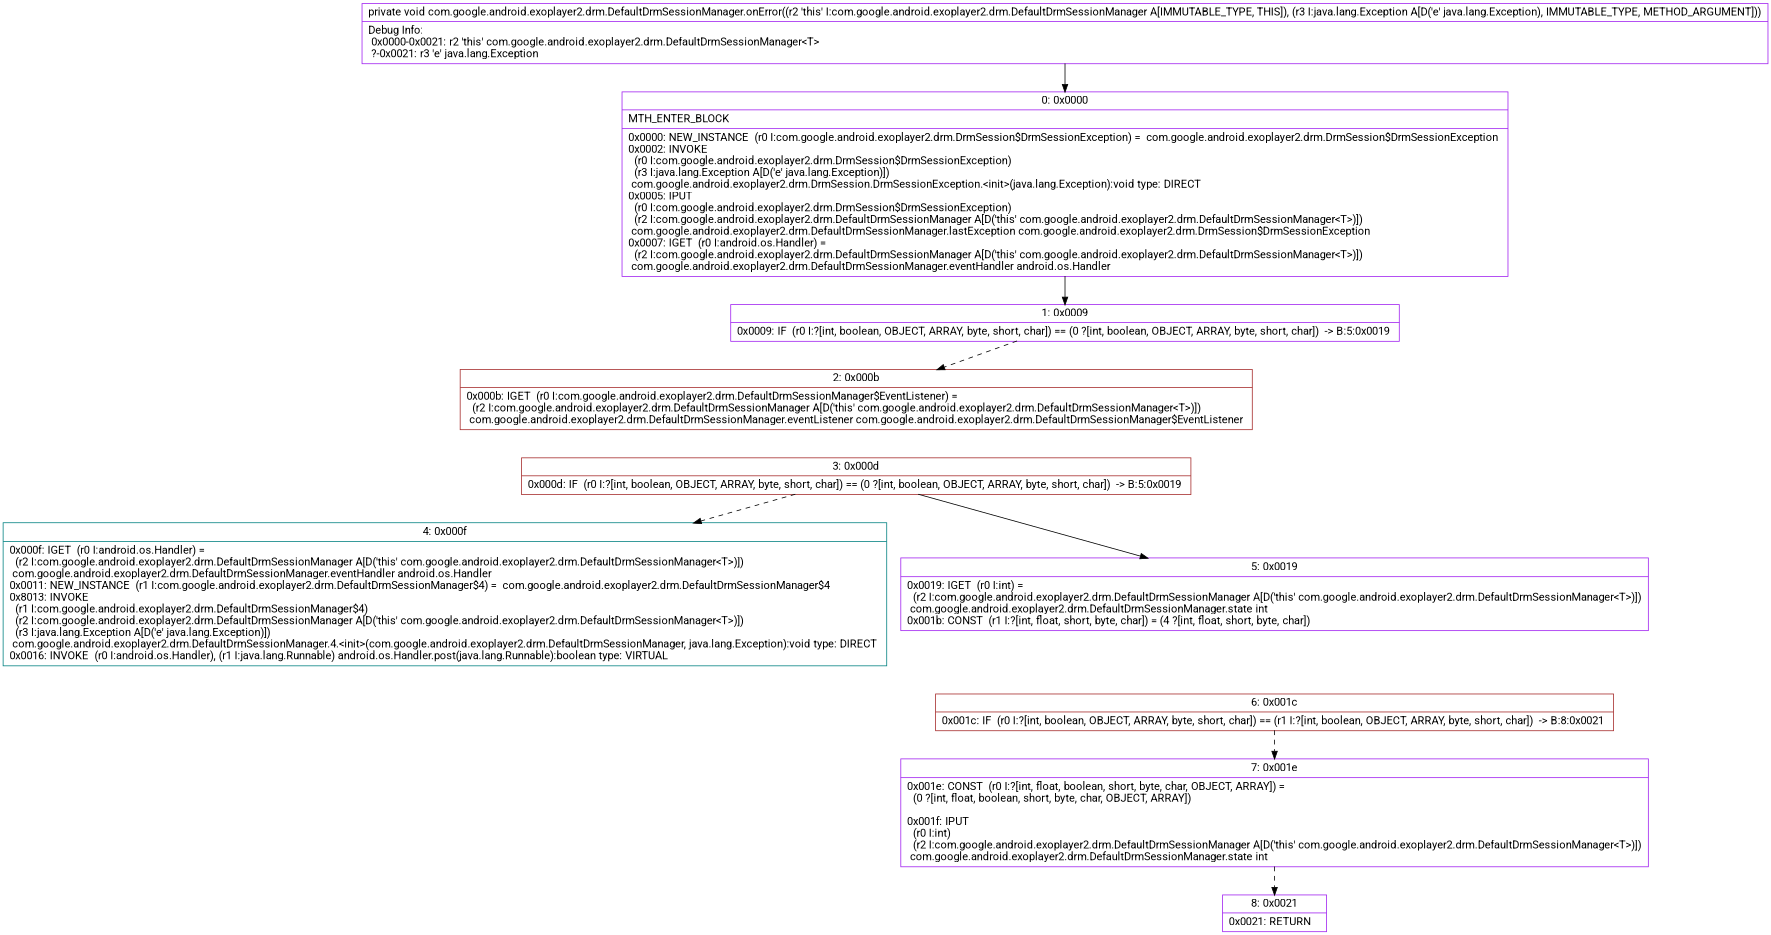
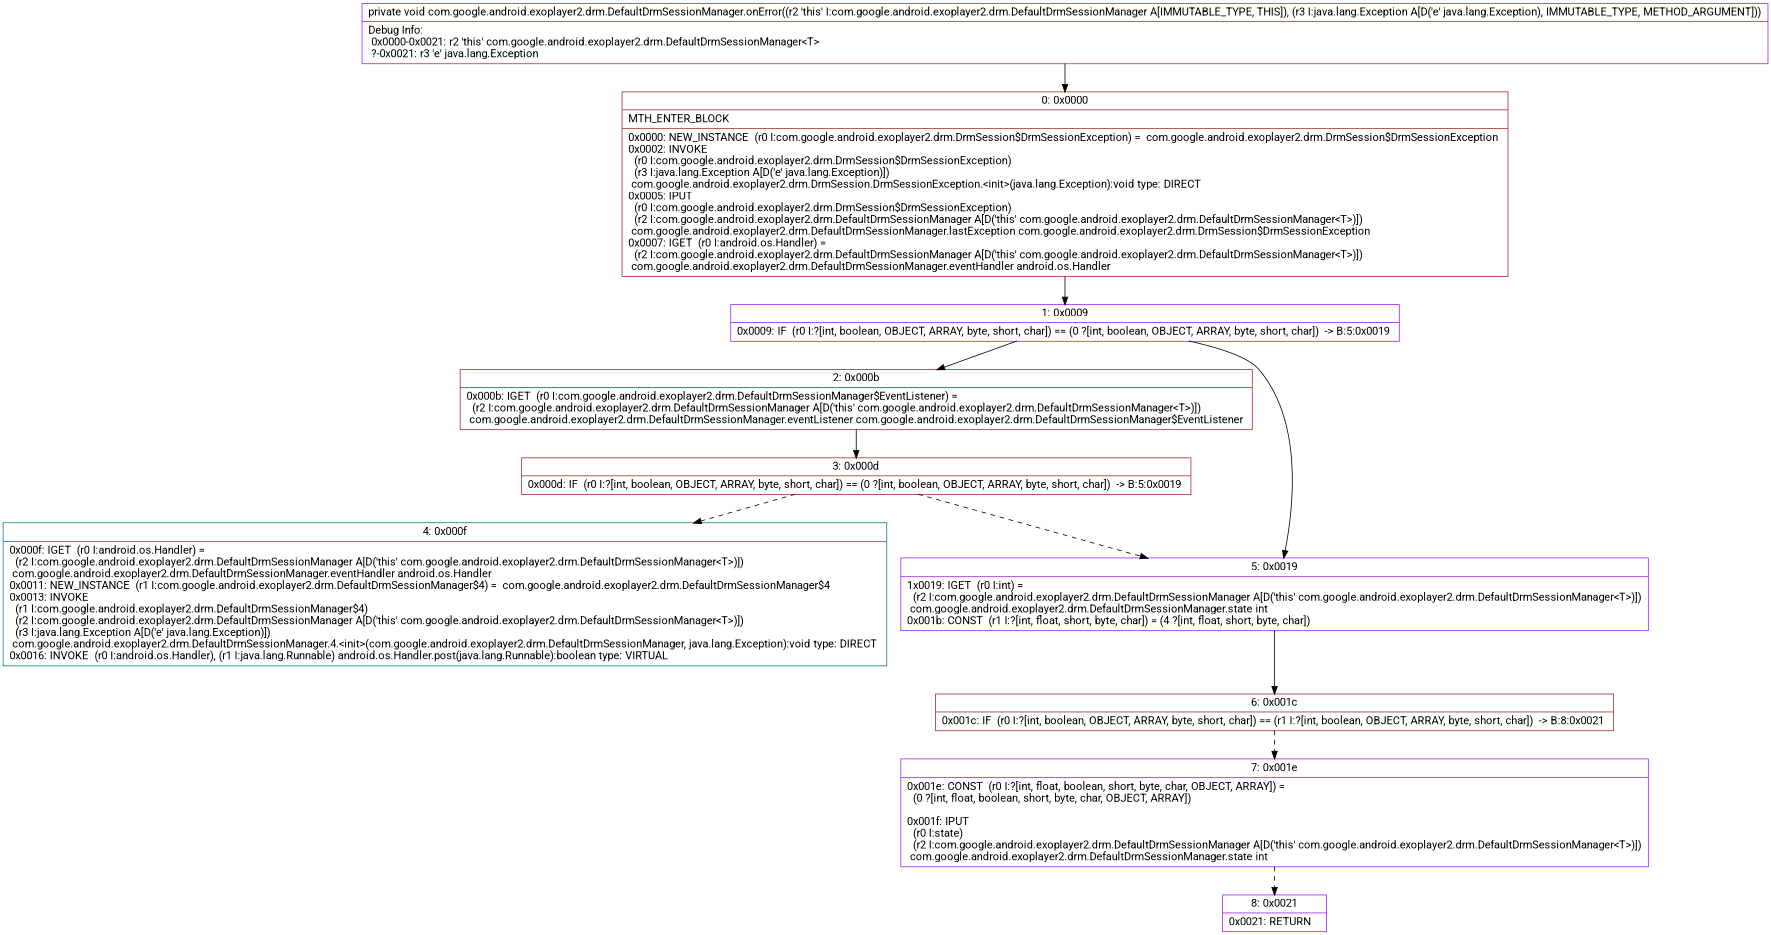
(1065, 184) -> (1065, 184)
(981, 354) -> (981, 354)
none -> (1284, 419)
none -> (856, 440)
(1029, 525) -> (1029, 525)
(967, 586) -> (967, 586)
(52, 597) -> (52, 597)
none -> (1275, 658)
(929, 834) -> (935, 834)
